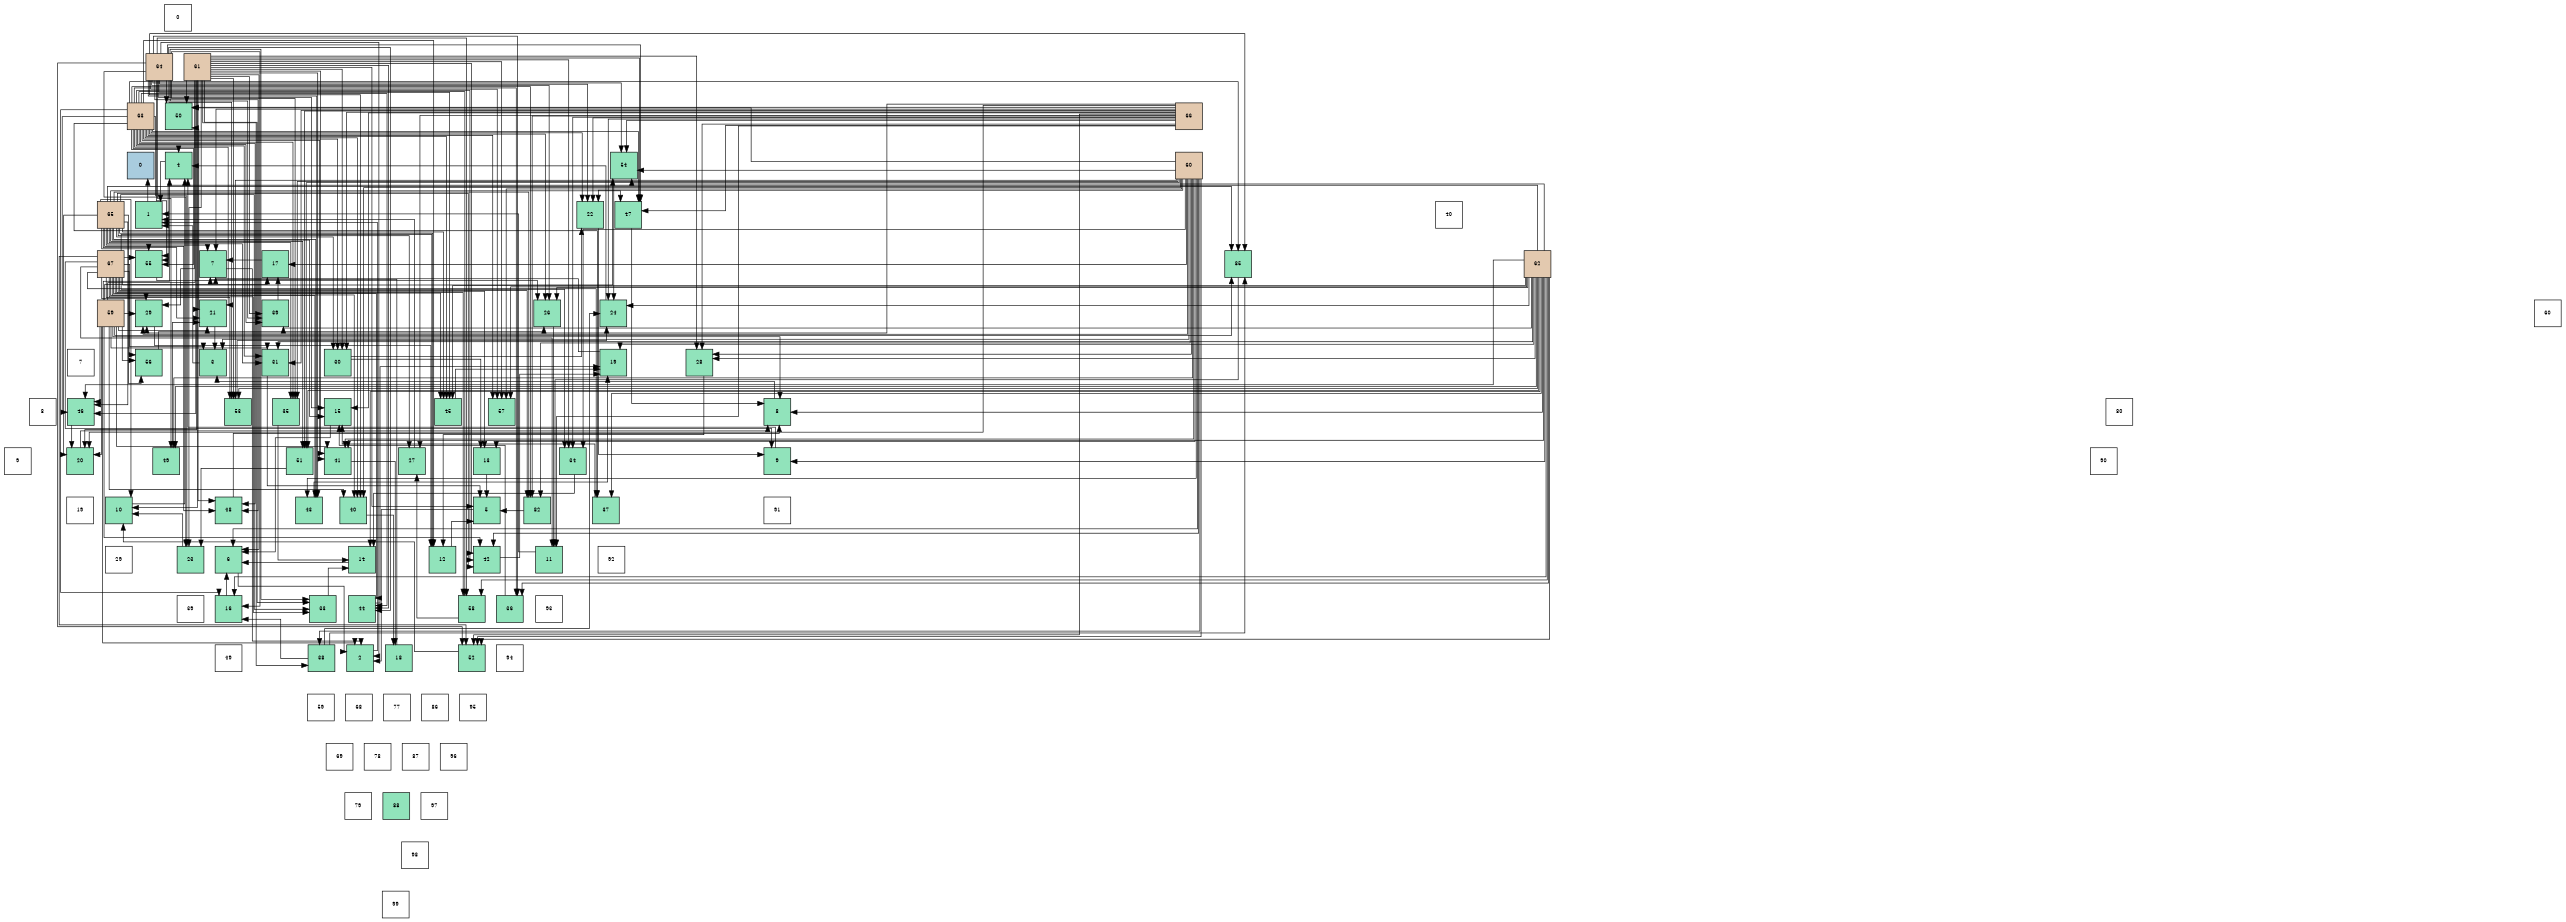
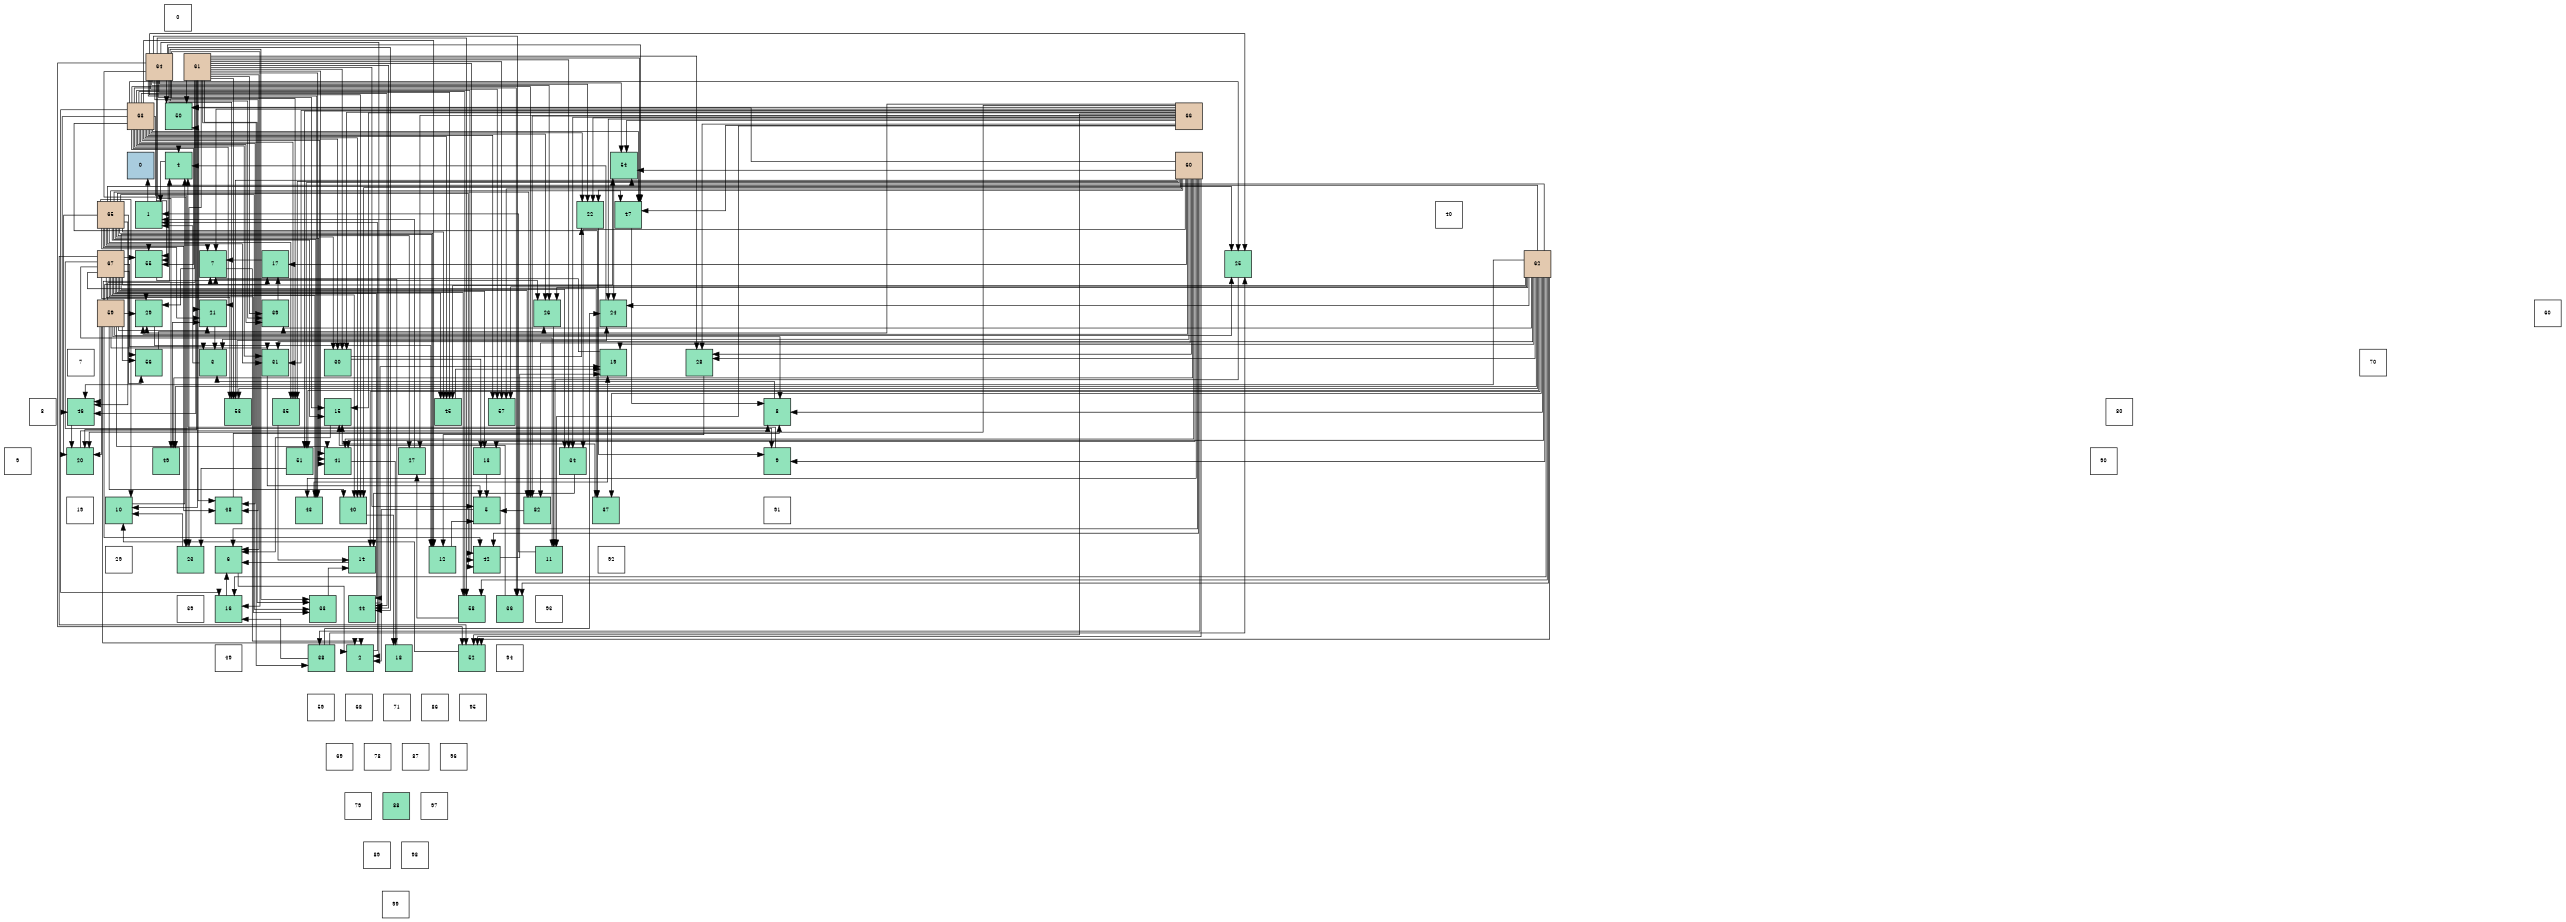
(300, 241) -> (319, 245)
(1238, 264) -> (1238, 264)
none -> (2373, 363)
(397, 707) -> (397, 707)
none -> (377, 855)
